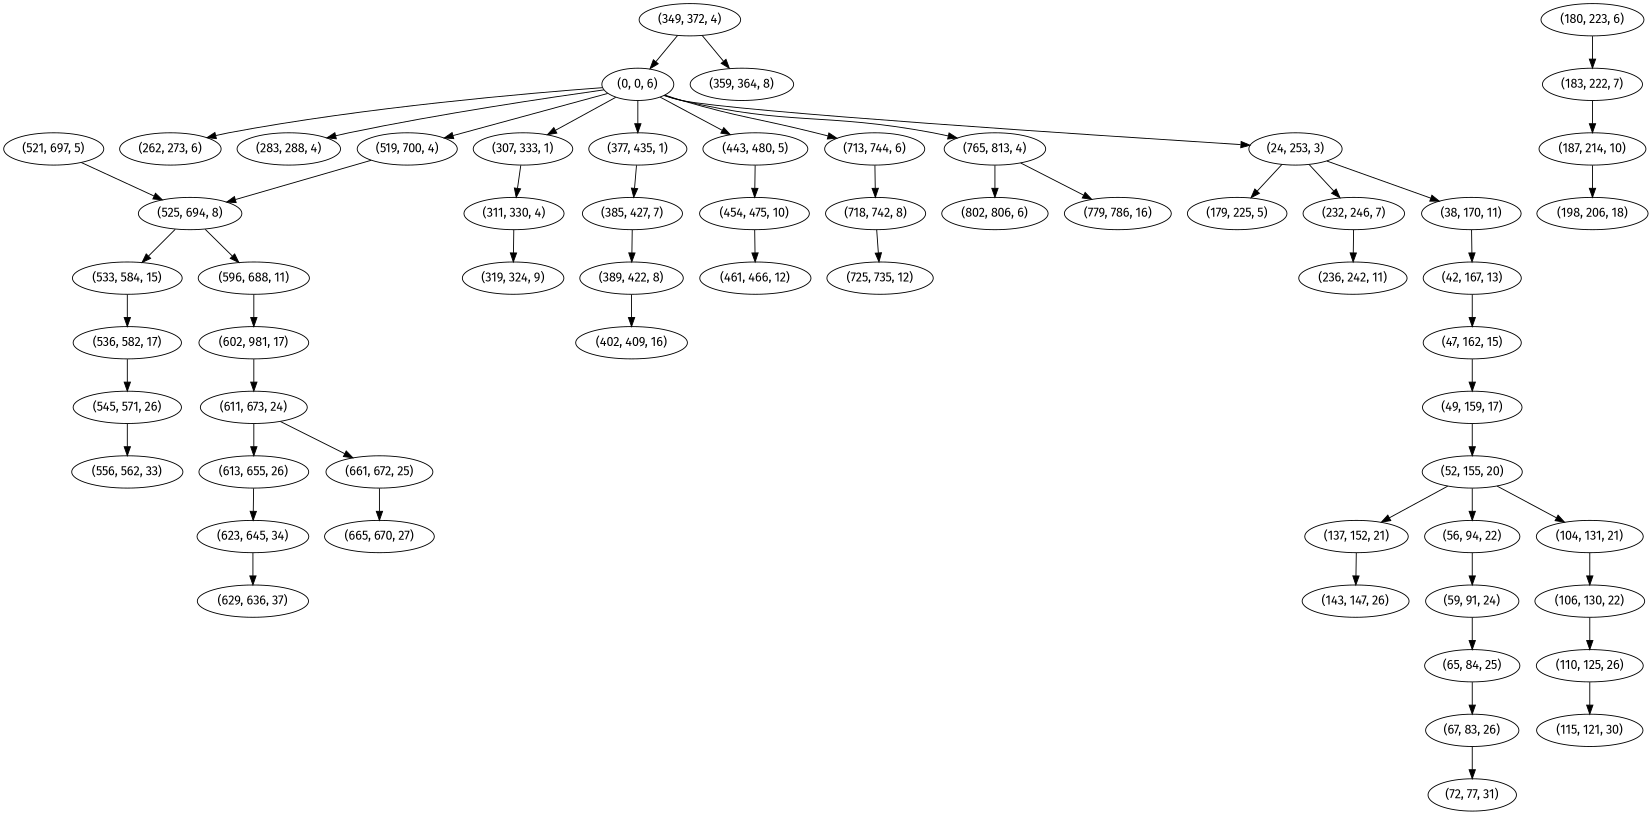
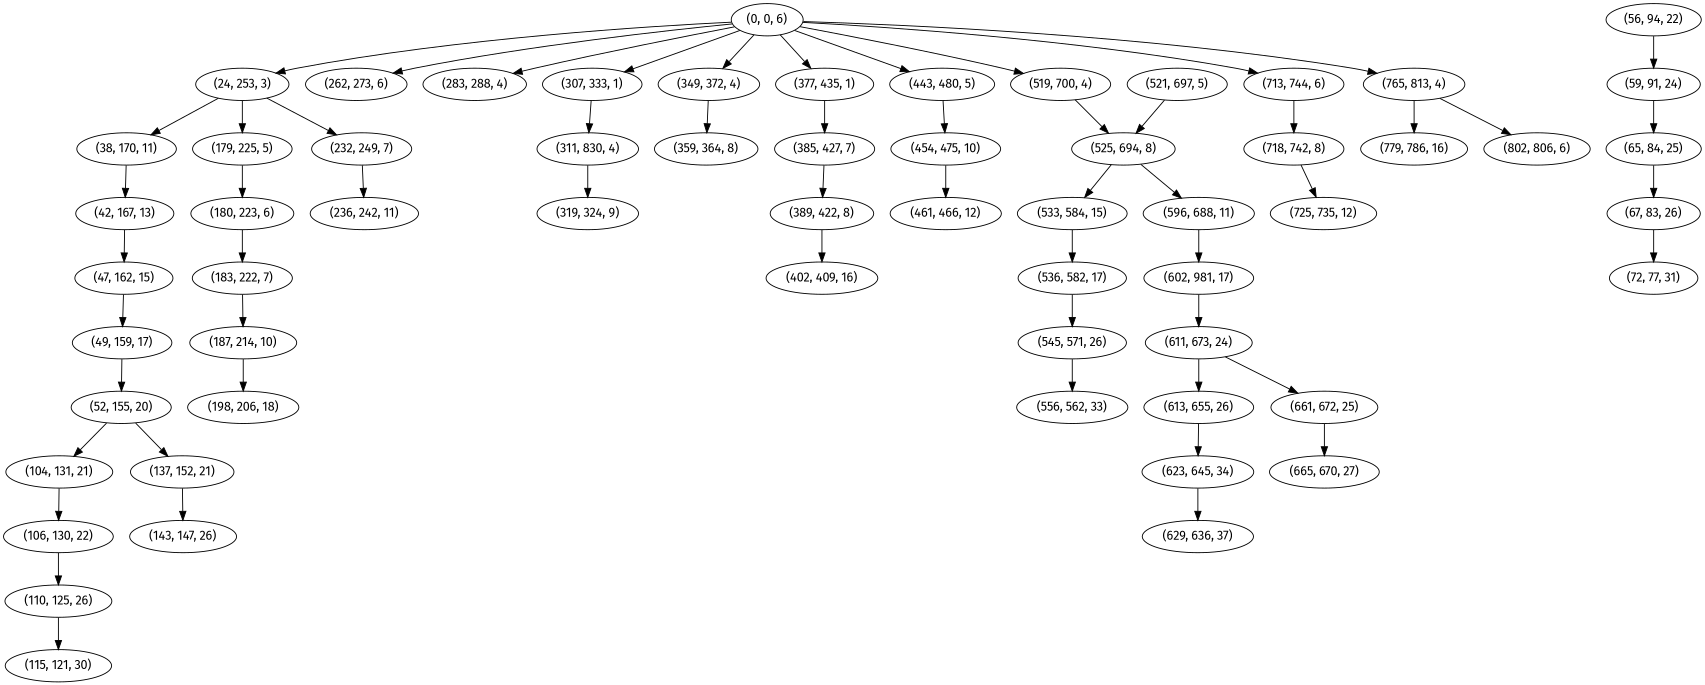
(667, 49) -> (742, 48)
none -> (242, 177)
(514, 214) -> (588, 149)
(1354, 214) -> (362, 149)
(1472, 500) -> none
